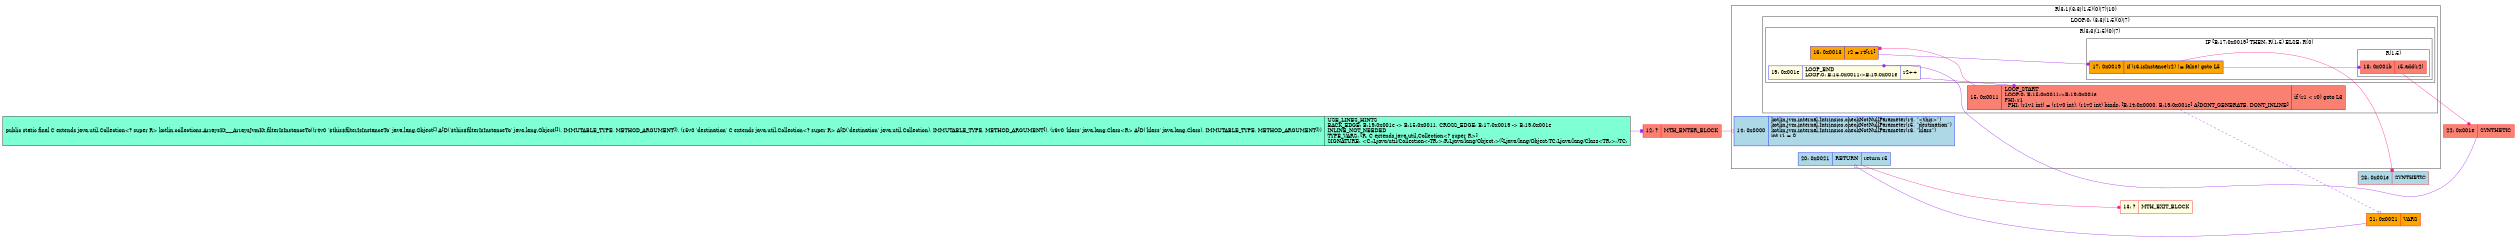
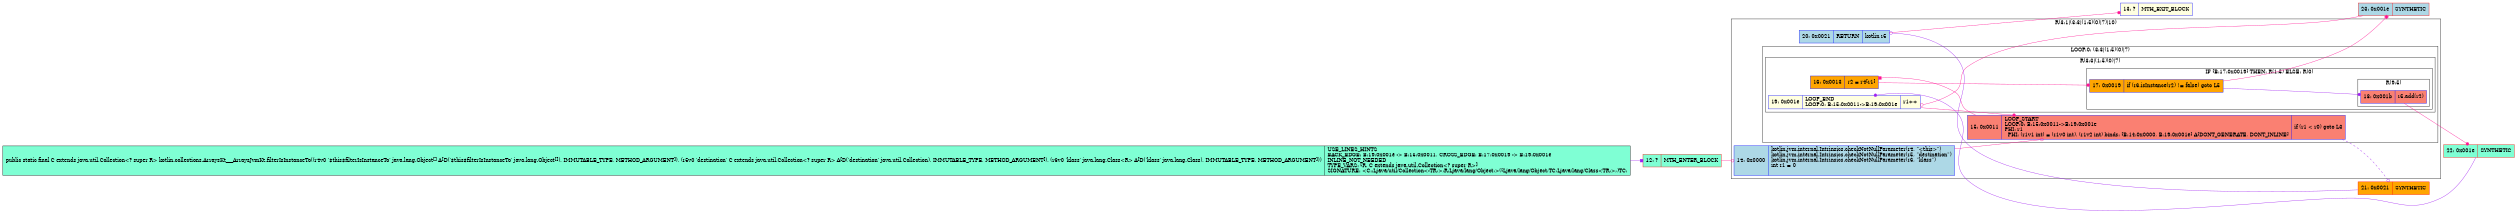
none -> (2131, 31)
(2393, 54) -> (2394, 83)
(1983, 59) -> (1983, 84)
(2393, 67) -> (2394, 97)
(1910, 72) -> (1910, 102)
(1948, 80) -> (1948, 110)
(1682, 131) -> (1682, 161)
(2479, 131) -> (2479, 151)
none -> (1993, 145)
(1876, 159) -> (1876, 36)
(2156, 207) -> (2156, 9)
(2411, 219) -> (2411, 188)
